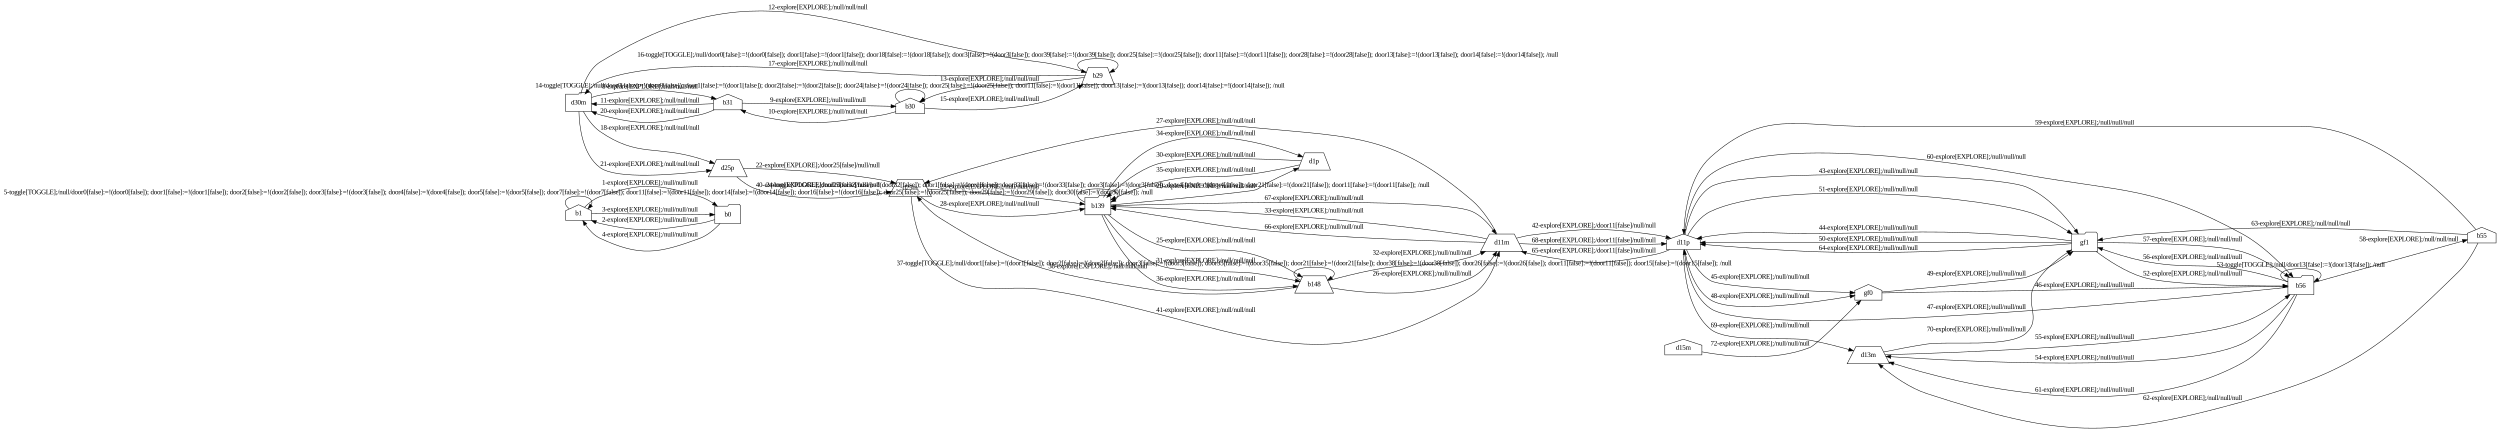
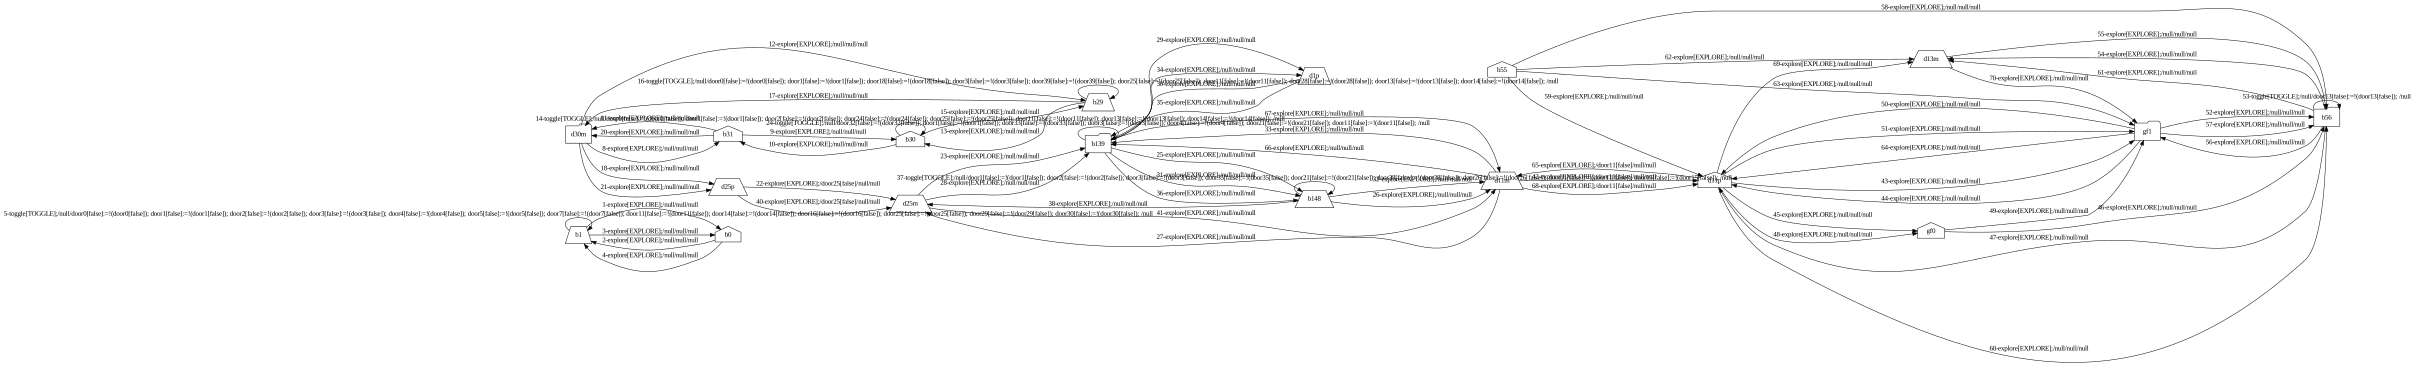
(579, 213) -> (579, 235)
(728, 215) -> (728, 235)
(2388, 262) -> (1942, 11)
(1683, 348) -> none
